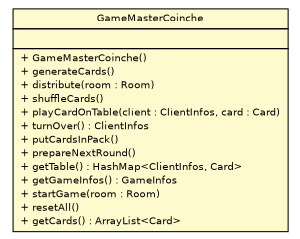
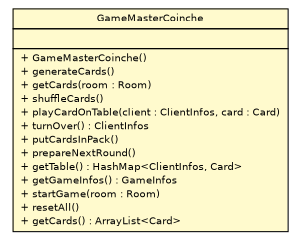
(88, 85) -> (86, 85)
